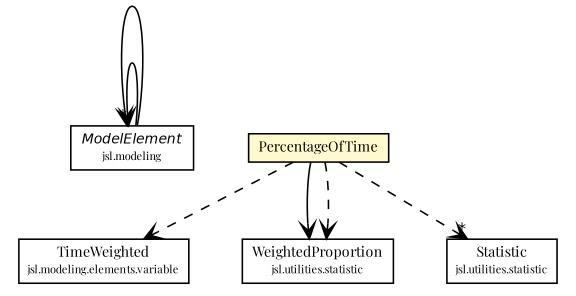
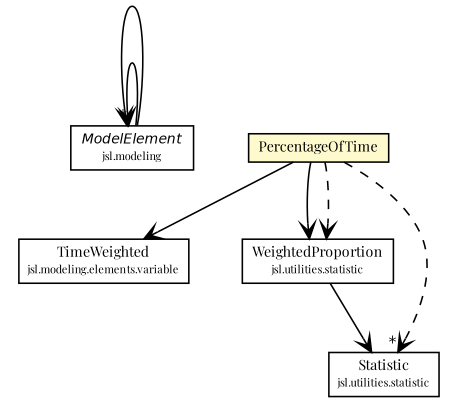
(226, 197) -> (226, 197)
none -> (347, 311)
